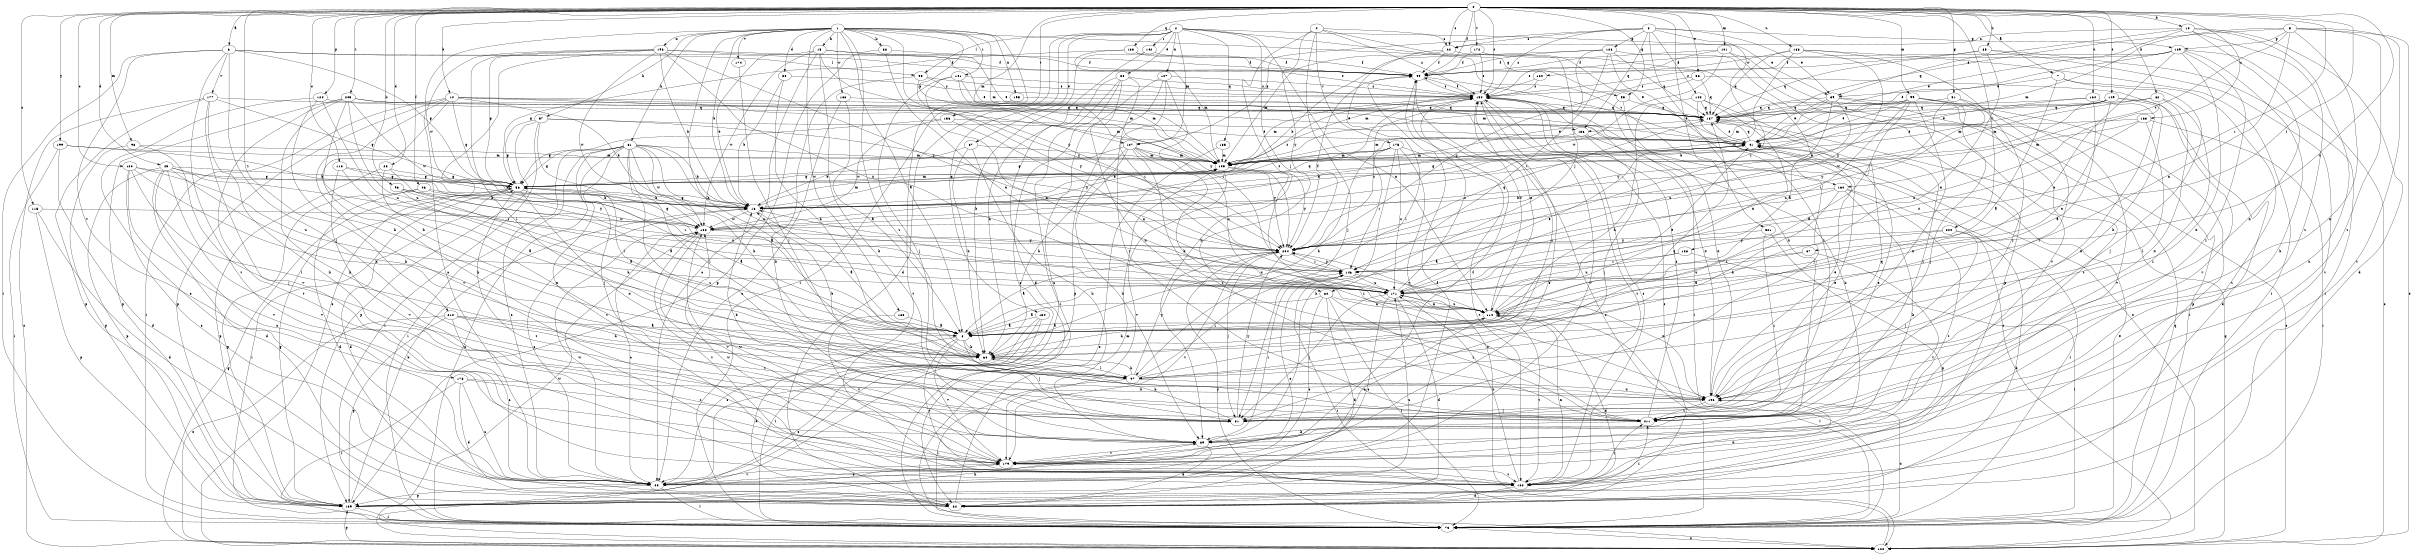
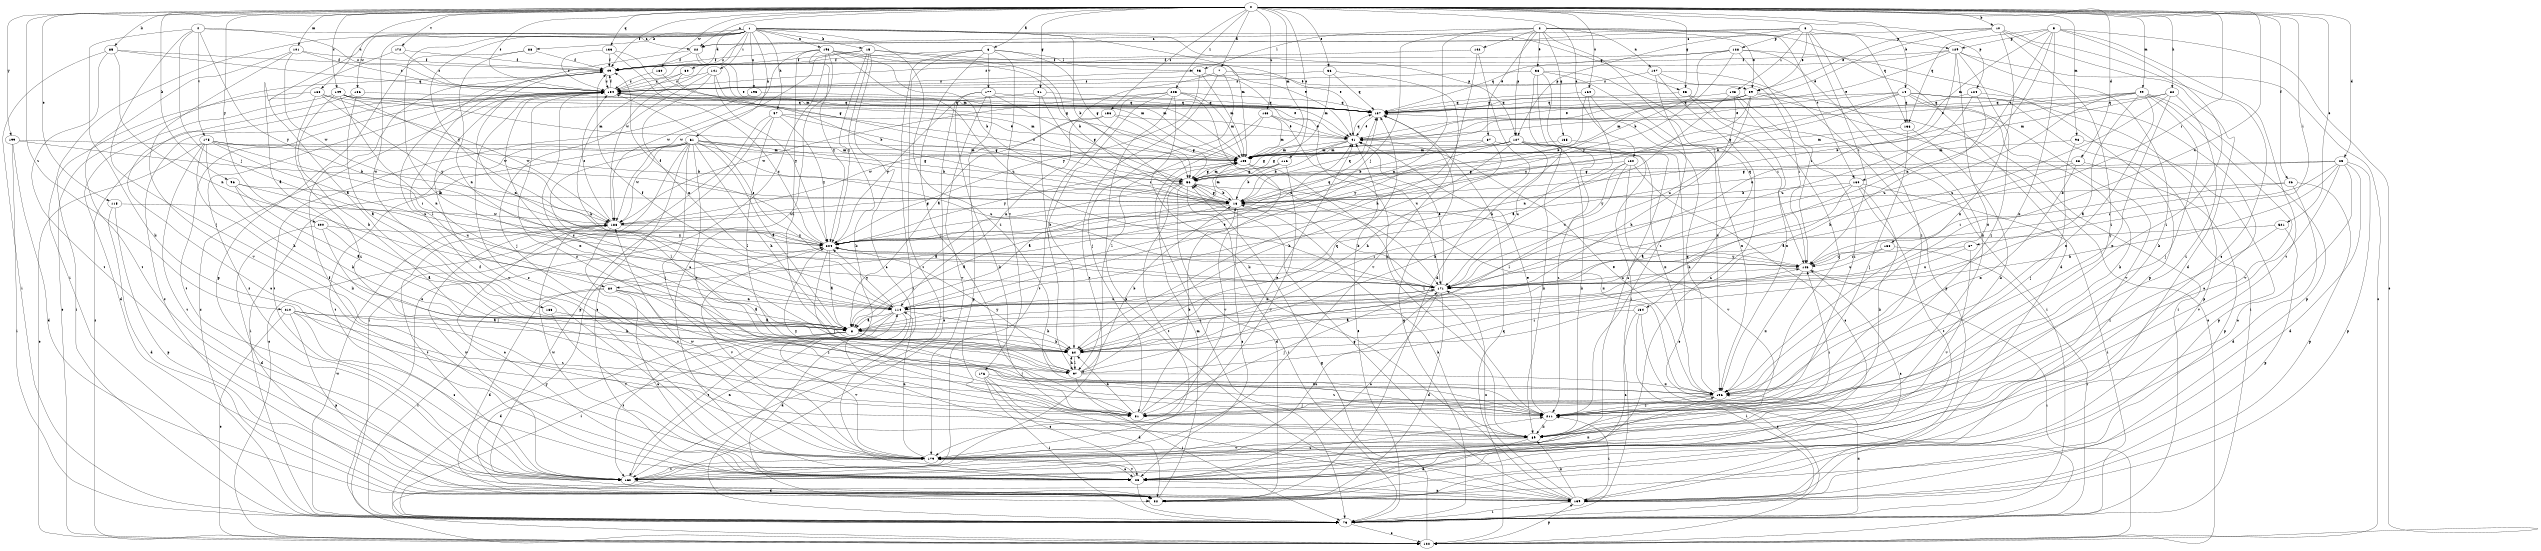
(739, 63) -> none
(1664, 69) -> (797, 14)
